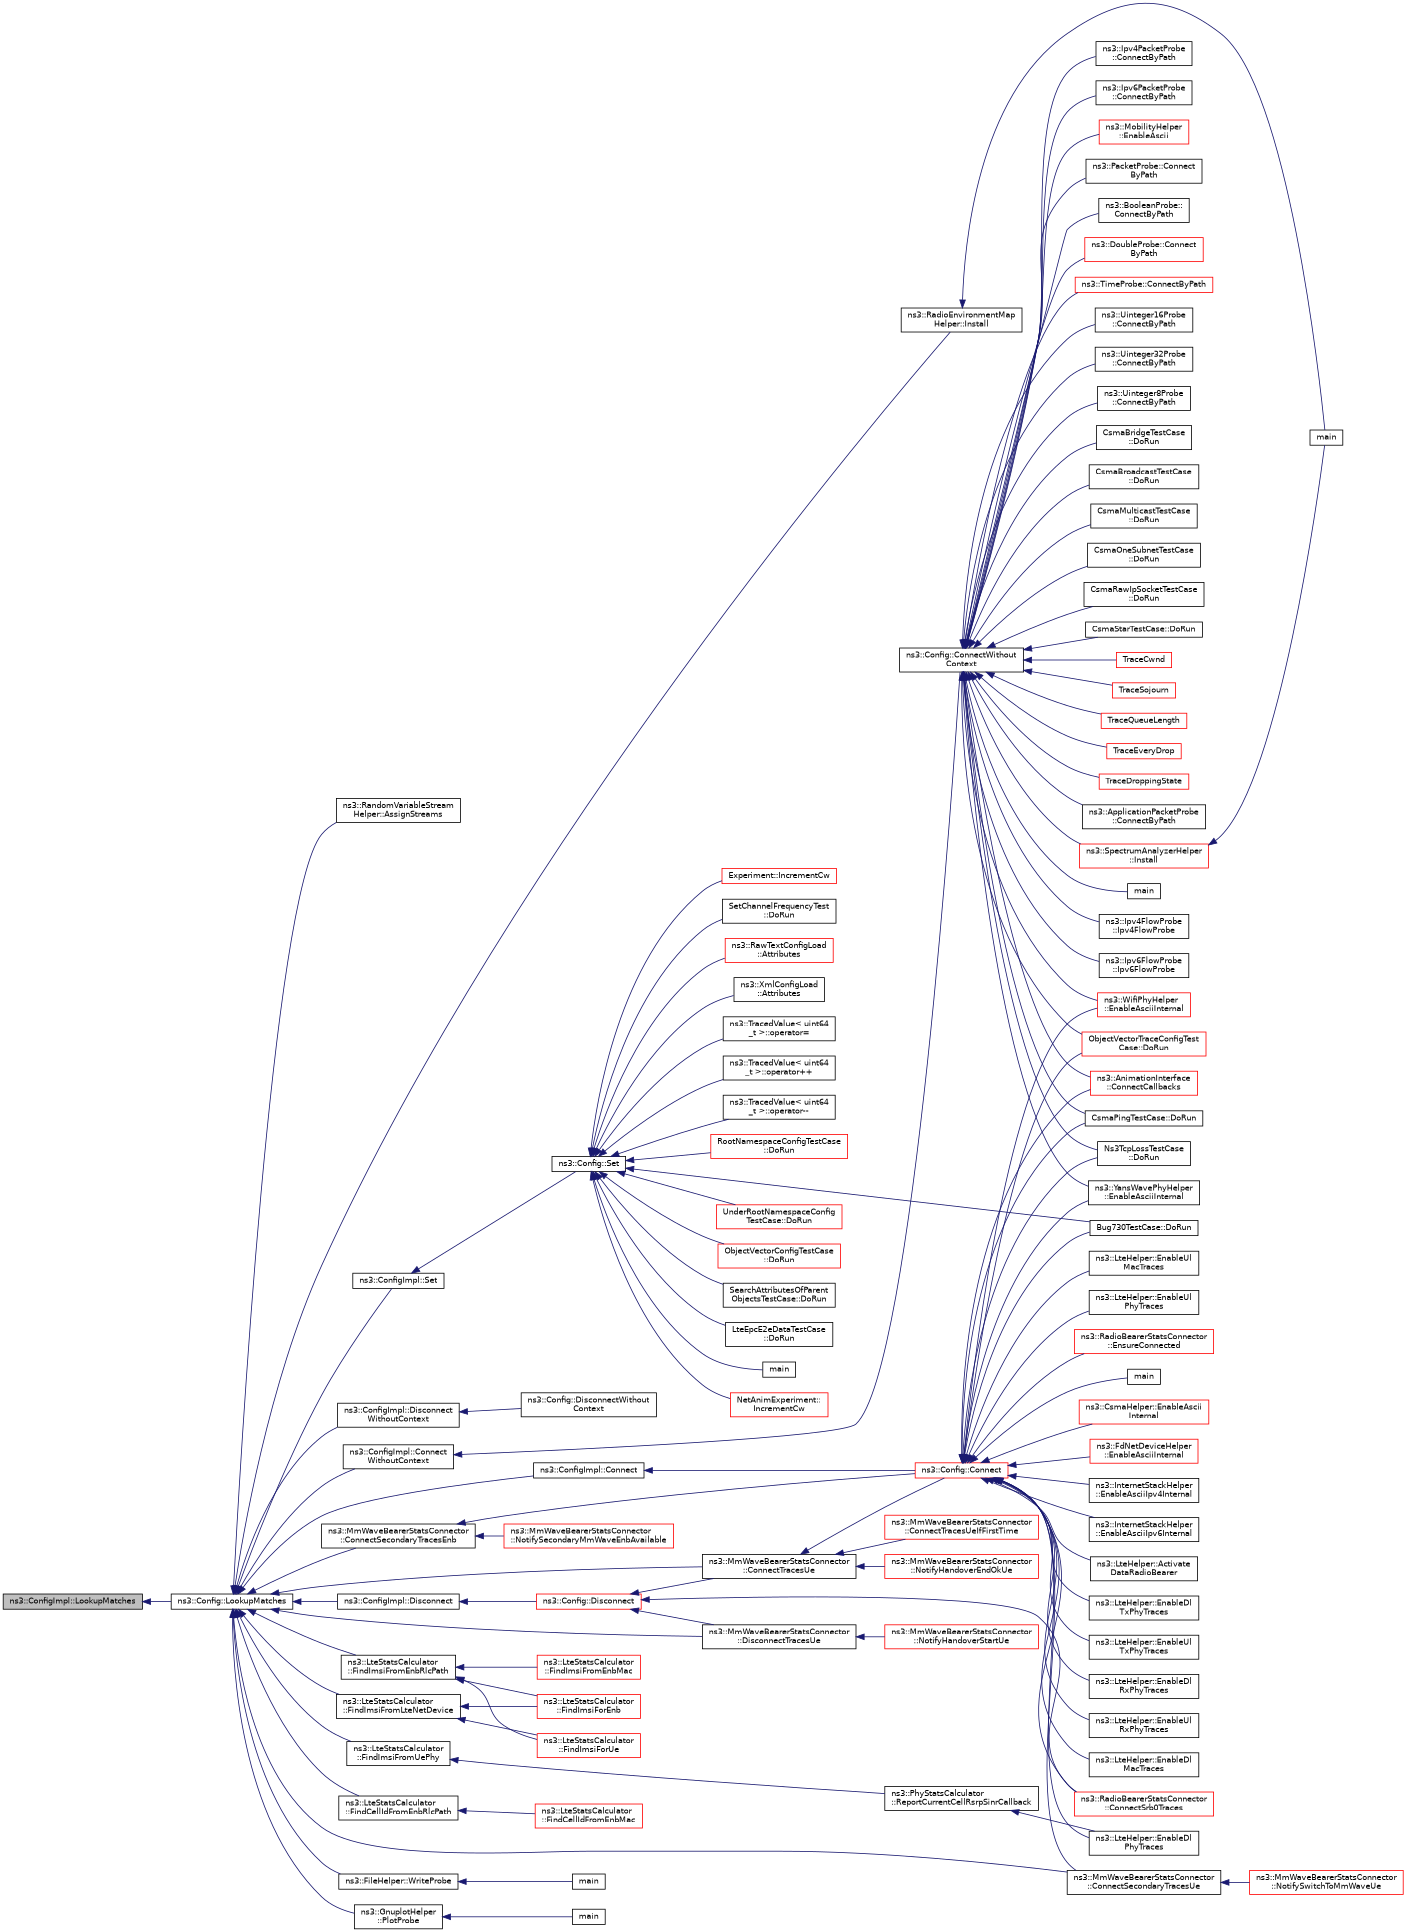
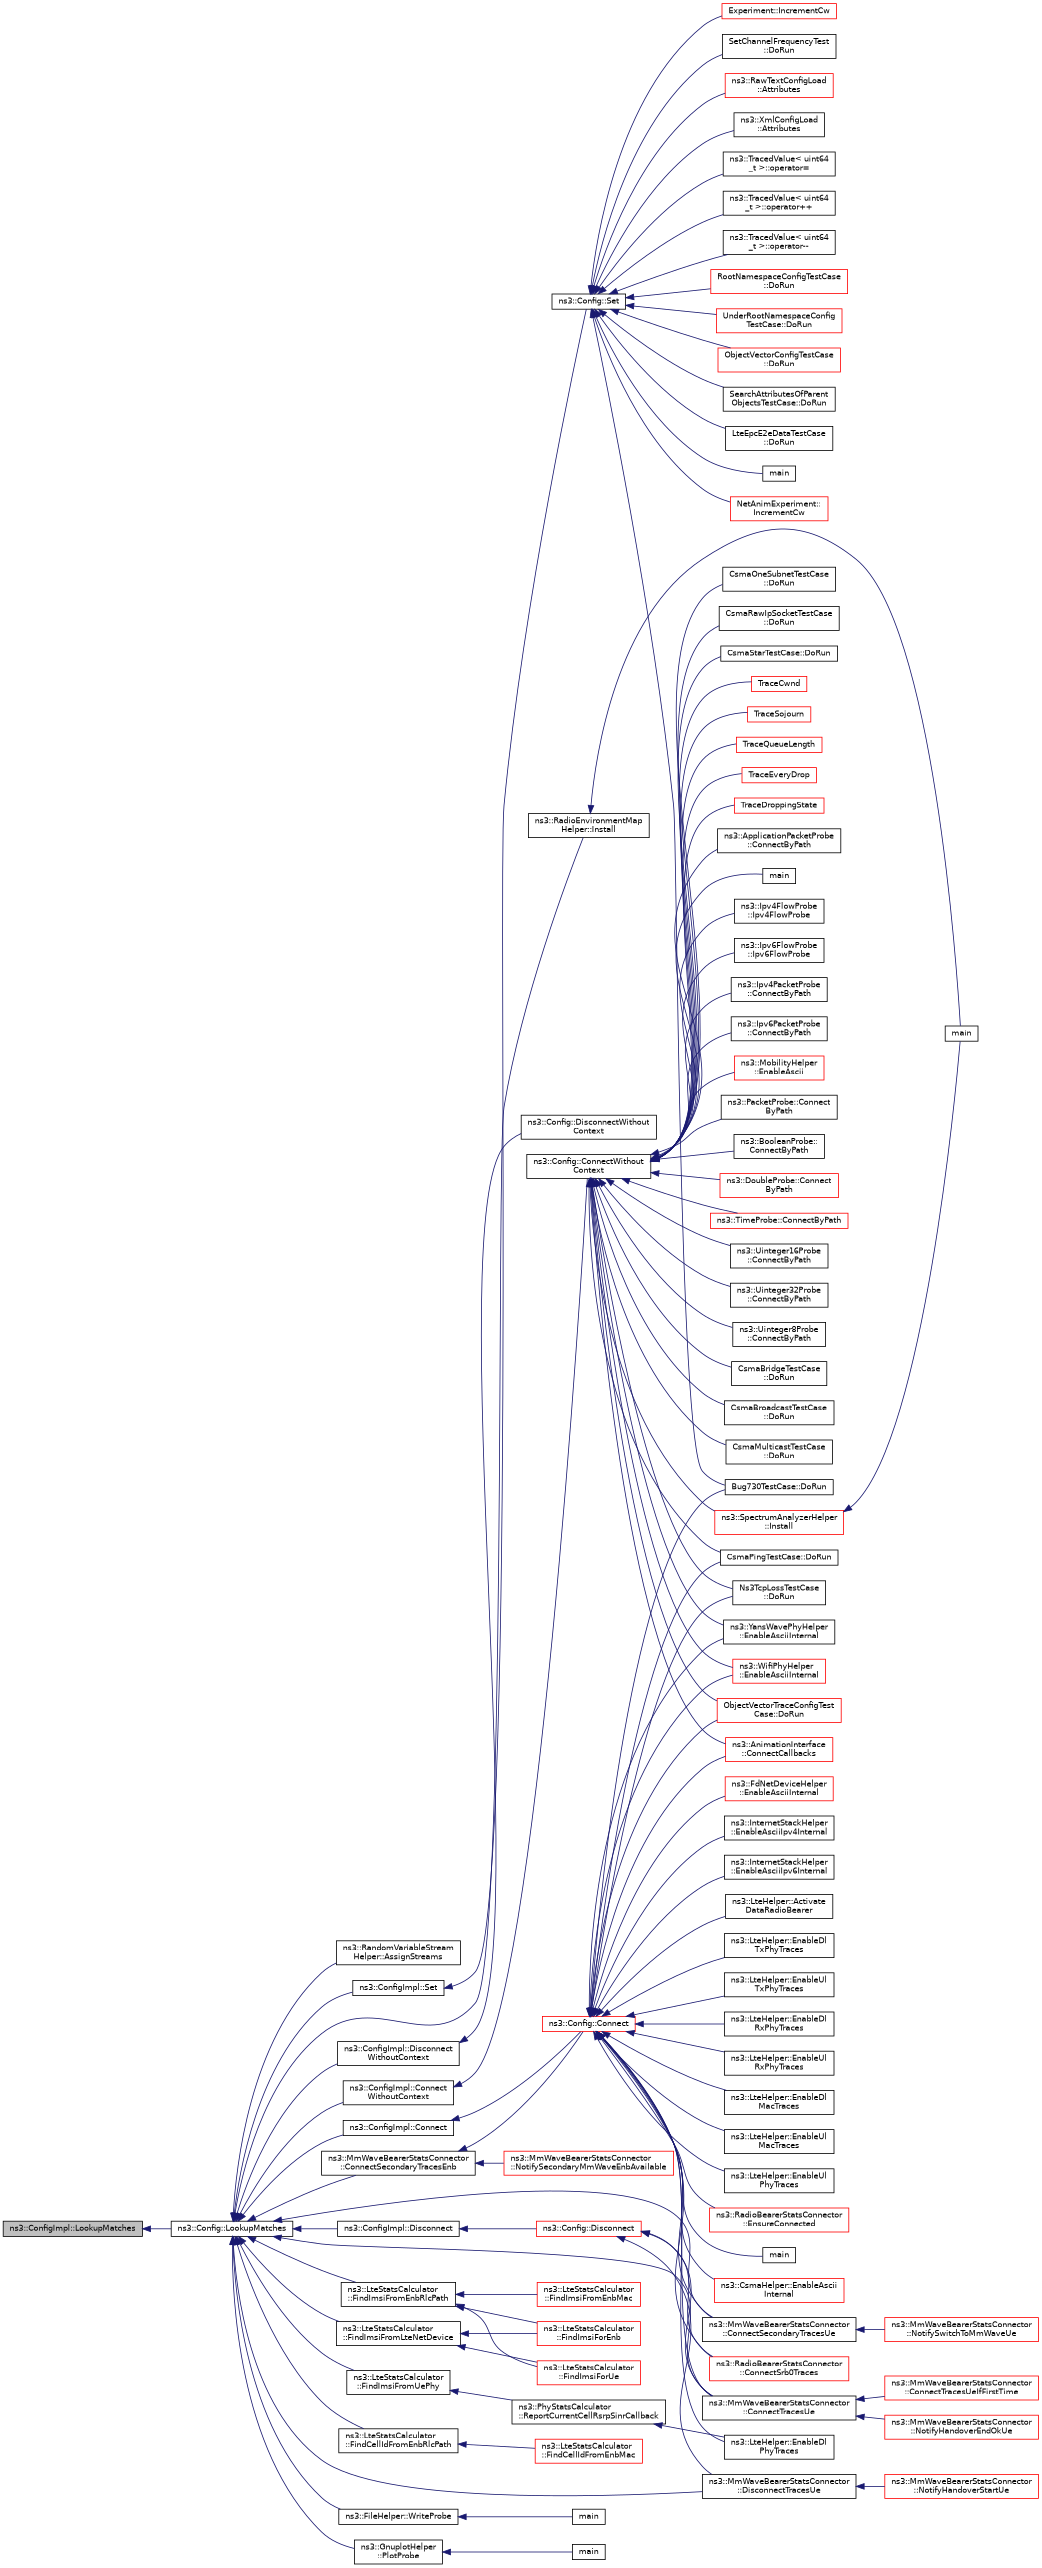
(875, 1512) -> (681, 2209)
